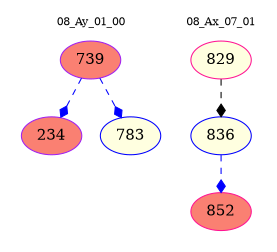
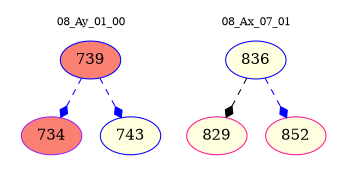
(91, 60) -> (91, 60)
(221, 92) -> (239, 92)
(52, 136) -> (52, 136)
(131, 136) -> (131, 136)
(221, 212) -> (296, 136)
